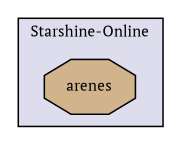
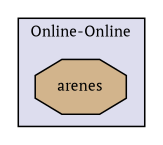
(91, 33) -> (82, 33)
